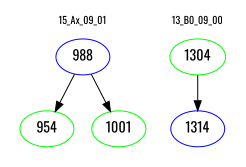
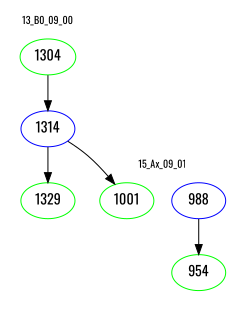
(99, 88) -> (98, 165)
none -> (48, 201)
